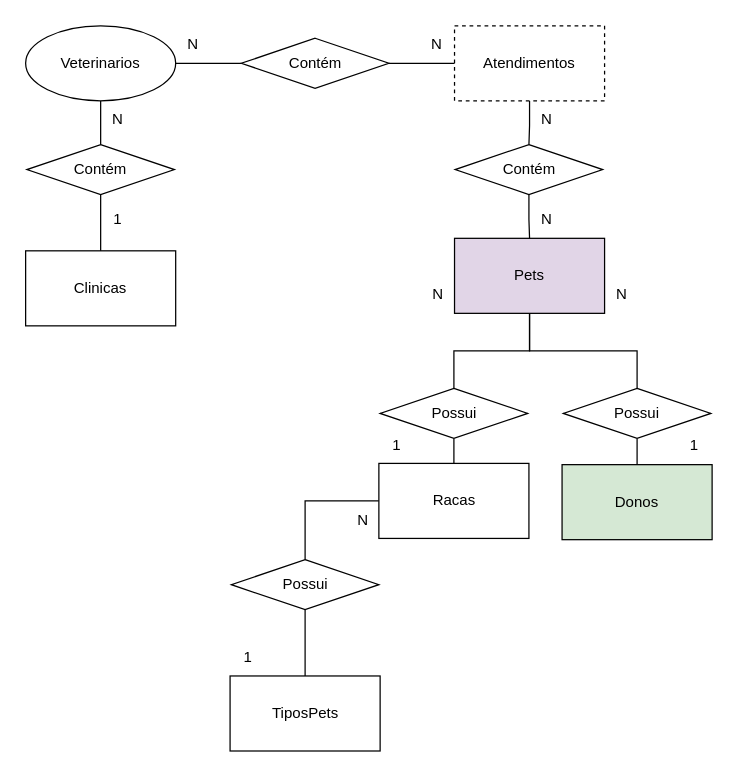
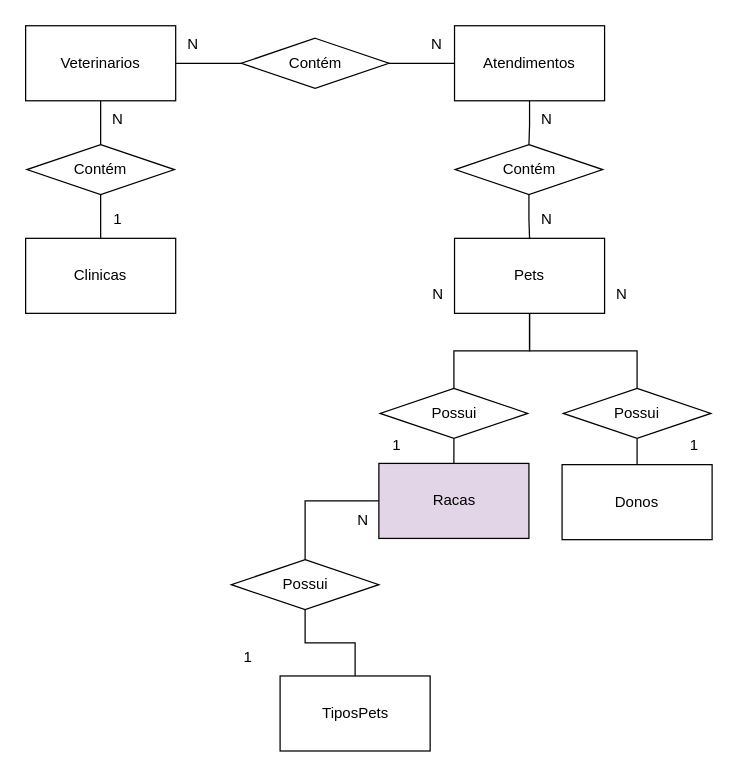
(101, 63) -> (101, 63)
(529, 63) -> (529, 63)
(529, 276) -> (529, 276)
(101, 288) -> (101, 276)
(454, 501) -> (454, 501)
(637, 502) -> (637, 502)
(305, 713) -> (355, 713)
